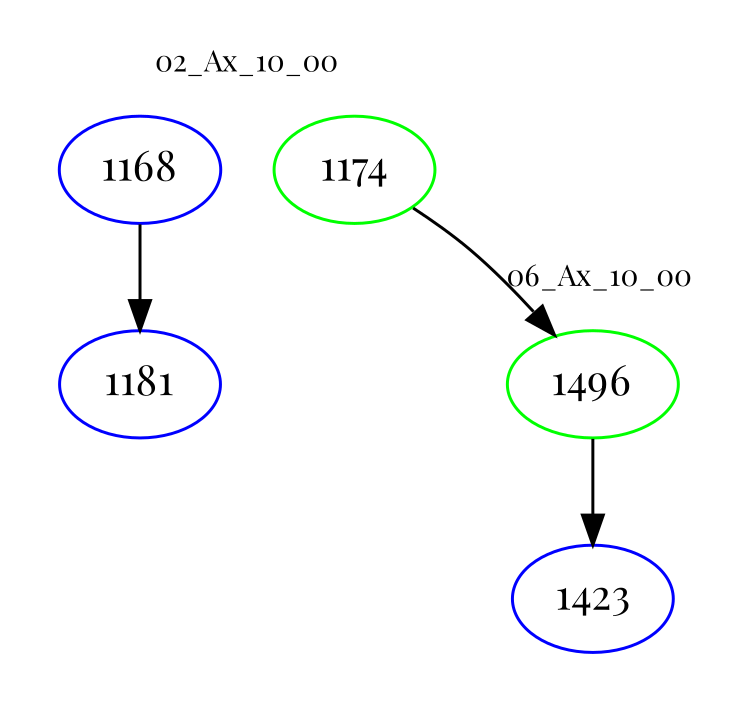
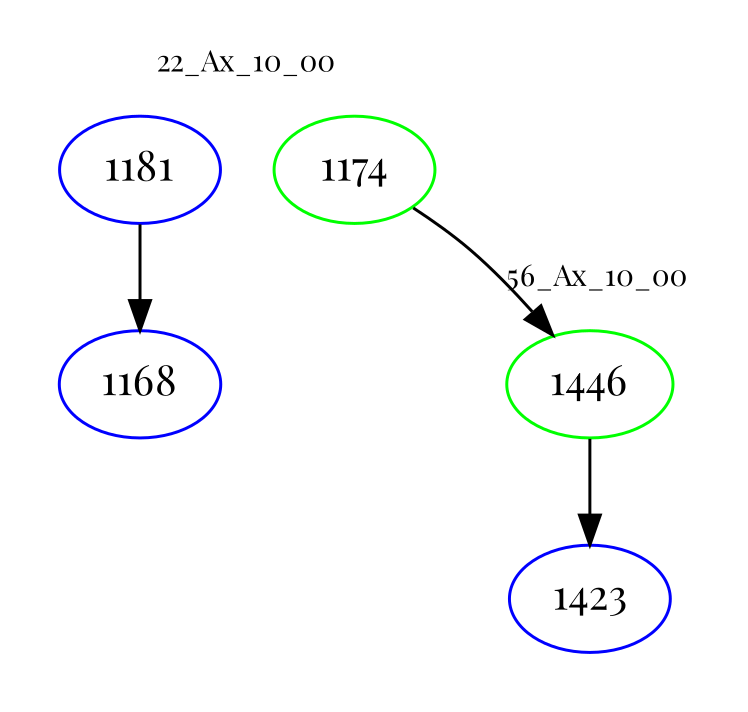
(247, 64) -> (247, 64)
(140, 262) -> (140, 262)
(600, 279) -> (597, 279)
(593, 384) -> (590, 384)
